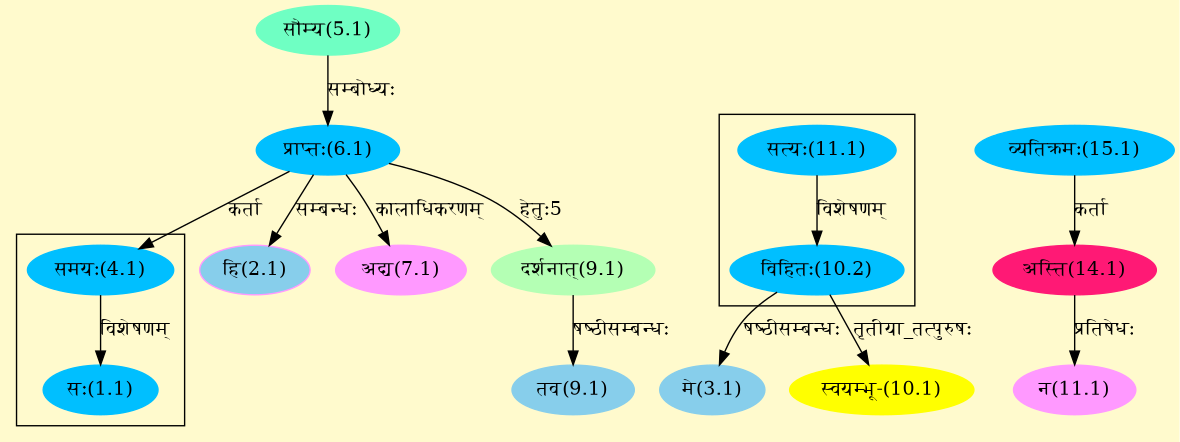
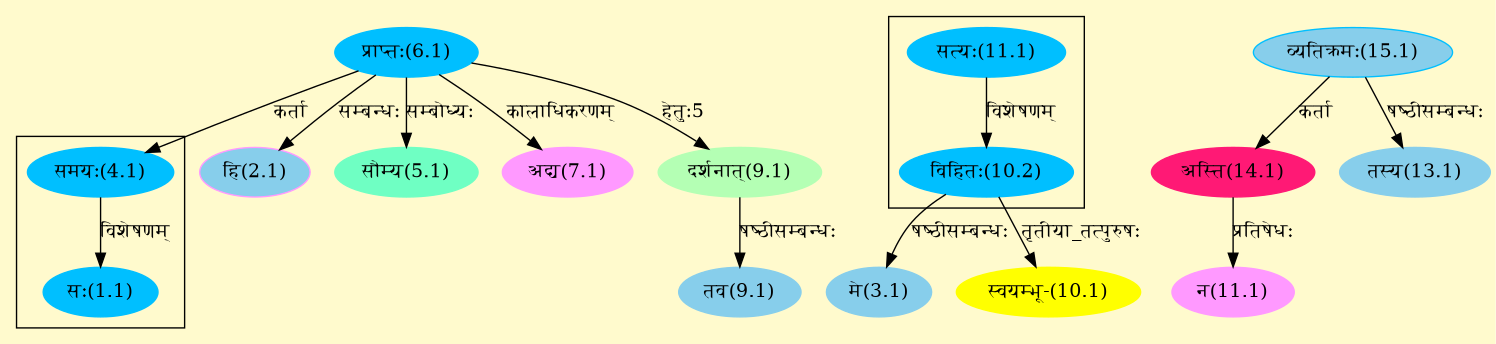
(328, 83) -> (406, 105)
(1075, 150) -> (1353, 52)
none -> (1415, 172)
